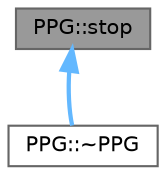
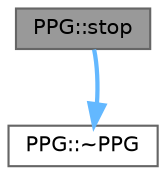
(69, 98) -> (97, 77)
